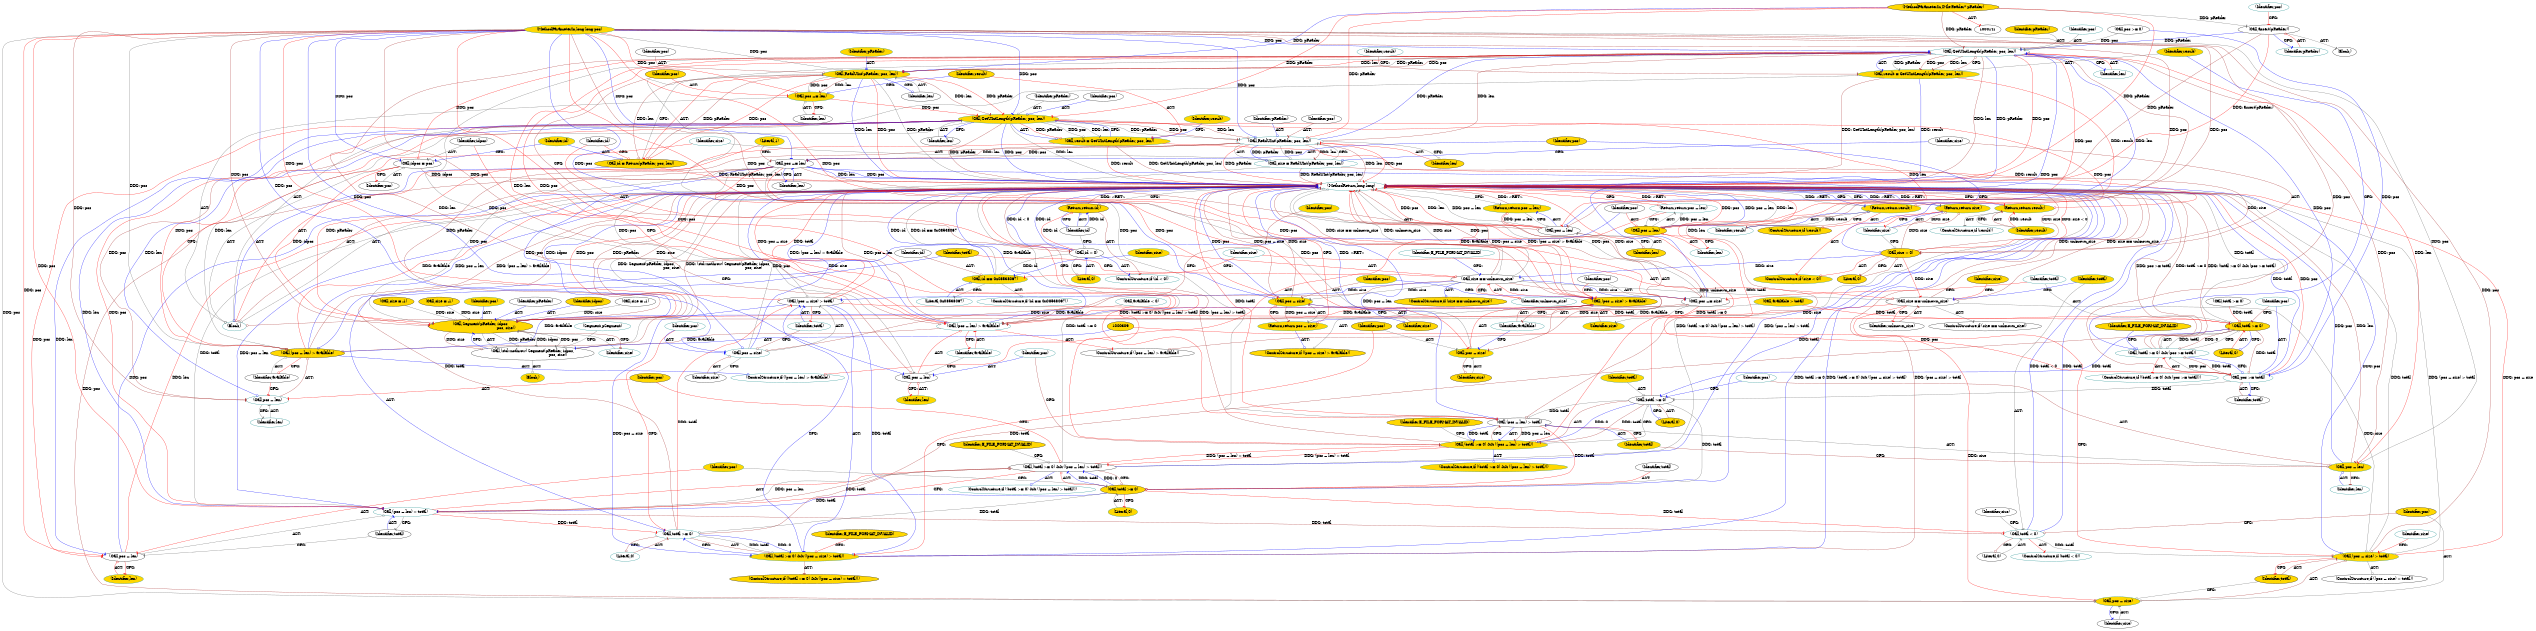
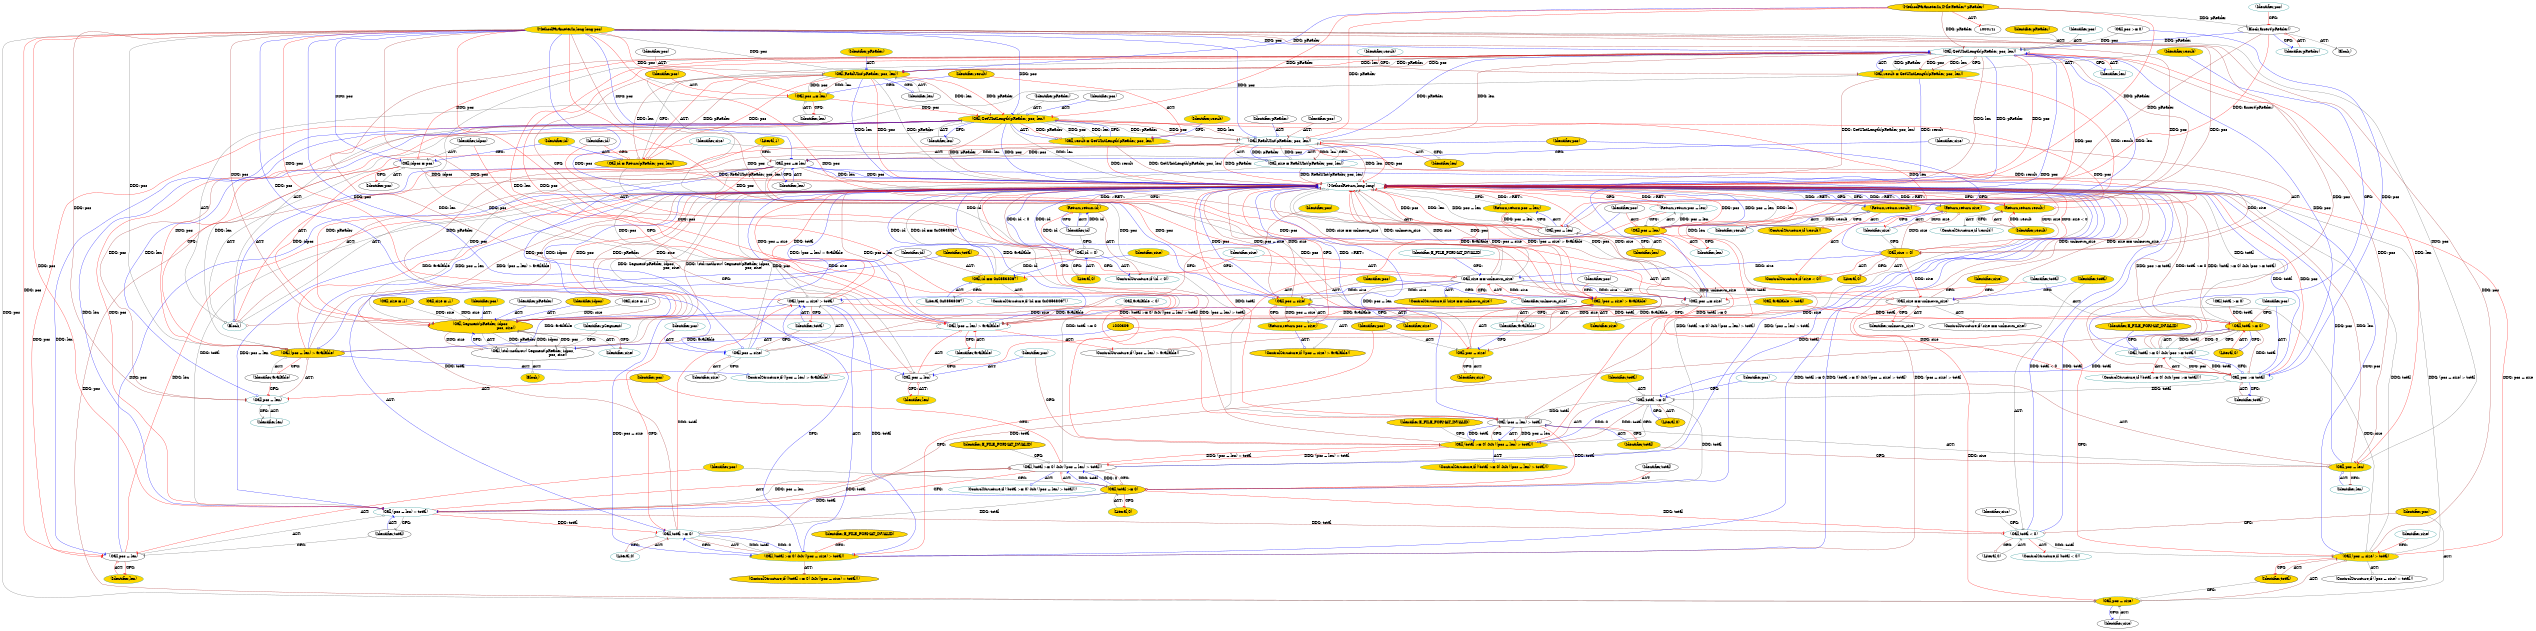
(2269, 30) -> (2269, 30)
none -> (729, 203)
(603, 326) -> (603, 326)
(1929, 340) -> (1929, 340)
